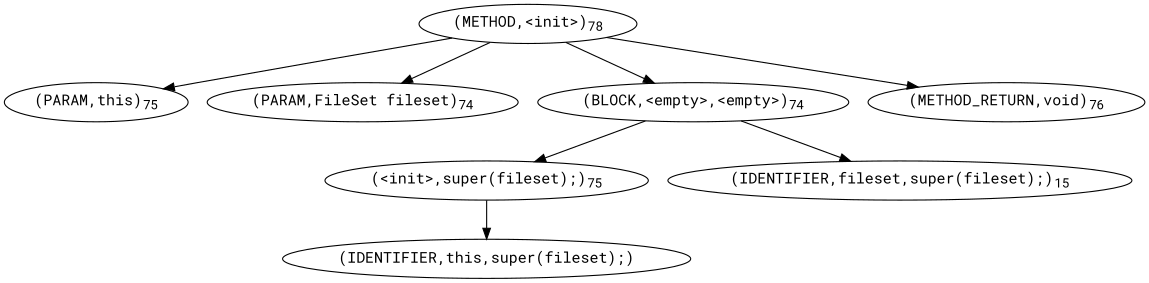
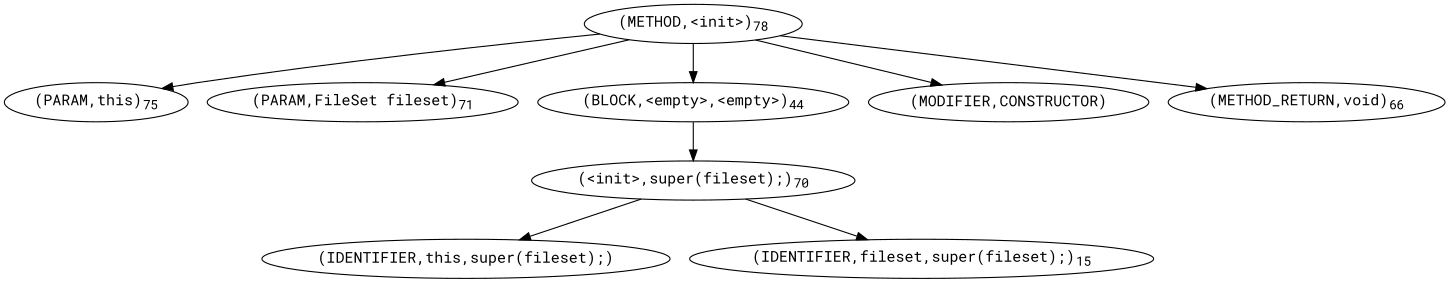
(466, 101) -> (466, 101)
(797, 101) -> (797, 101)
(1097, 101) -> (1397, 101)
none -> (1009, 102)
(791, 139) -> (801, 218)
(595, 179) -> (801, 179)
